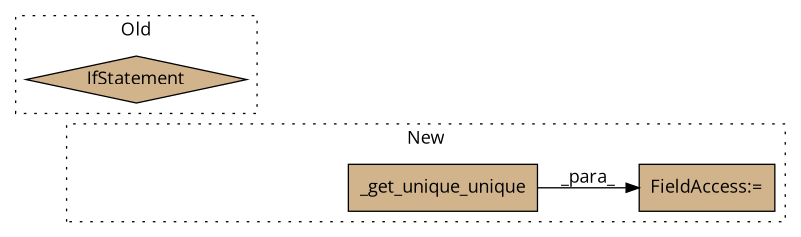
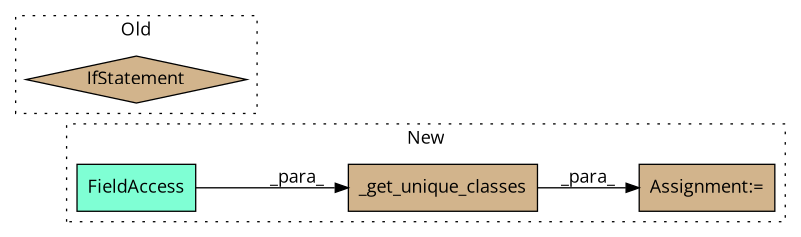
none -> (136, 188)
(443, 188) -> (443, 188)
(707, 188) -> (707, 188)
